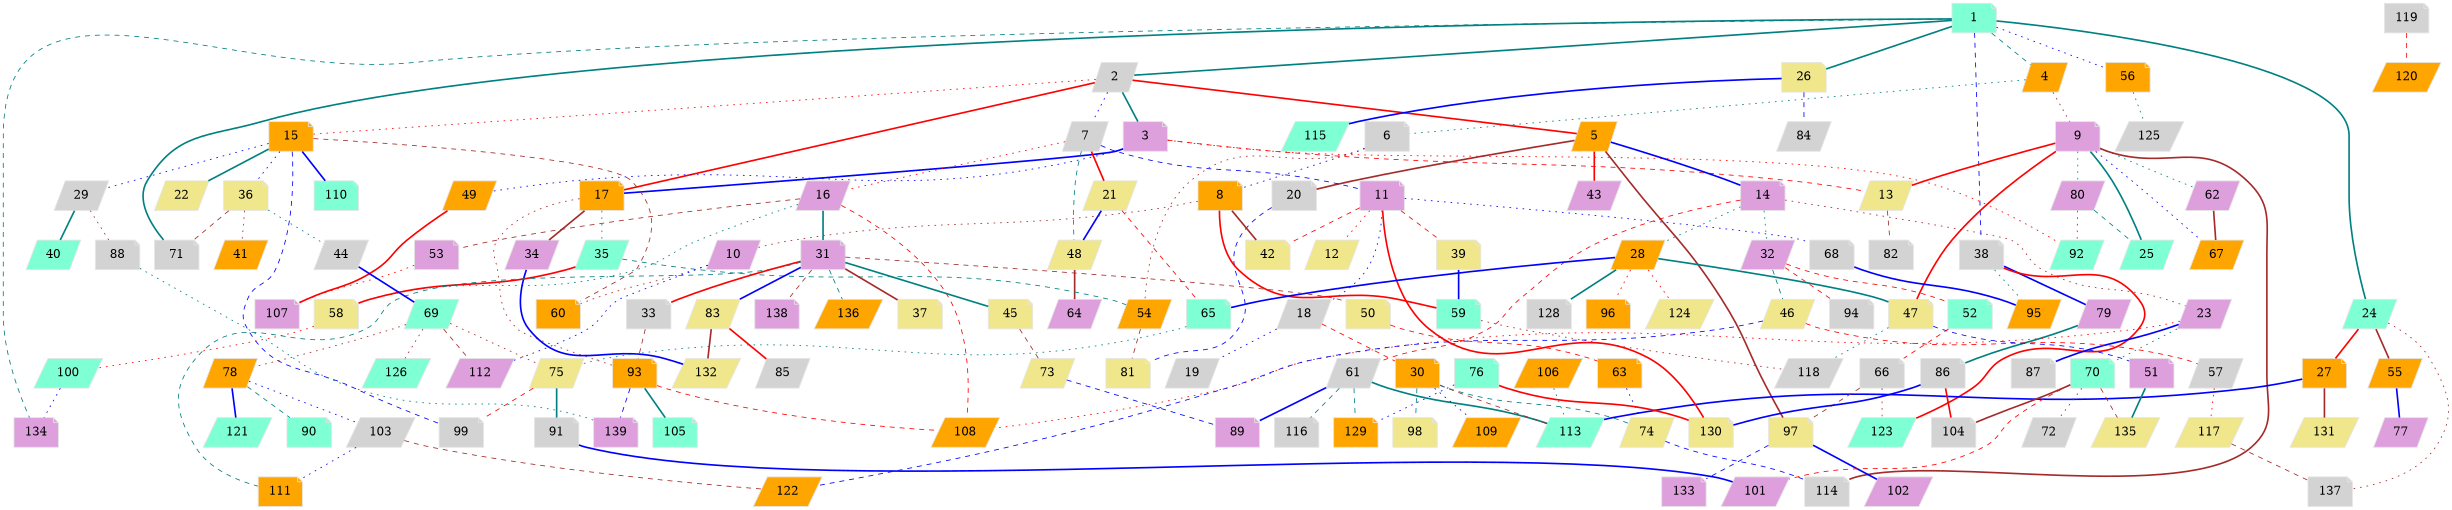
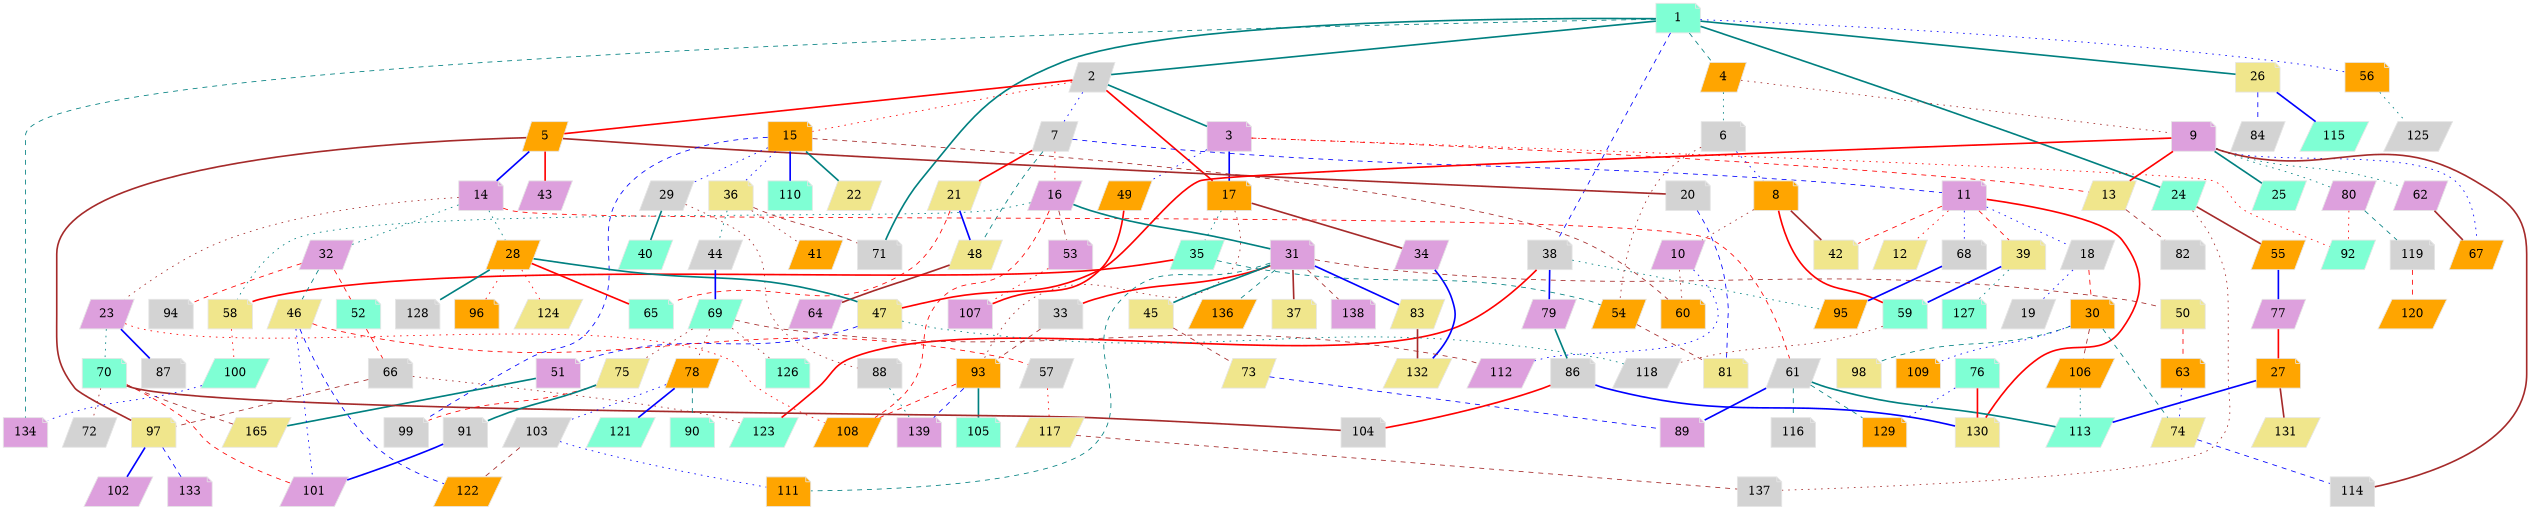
(2112, 225) -> (2381, 225)
(1422, 277) -> (580, 284)
none -> (1964, 314)
(2347, 344) -> (2278, 344)
(885, 351) -> none
(396, 373) -> (788, 373)
(783, 373) -> none
(1493, 405) -> (2087, 342)
none -> (305, 410)
(1487, 432) -> (1918, 373)
(2125, 432) -> (257, 432)
